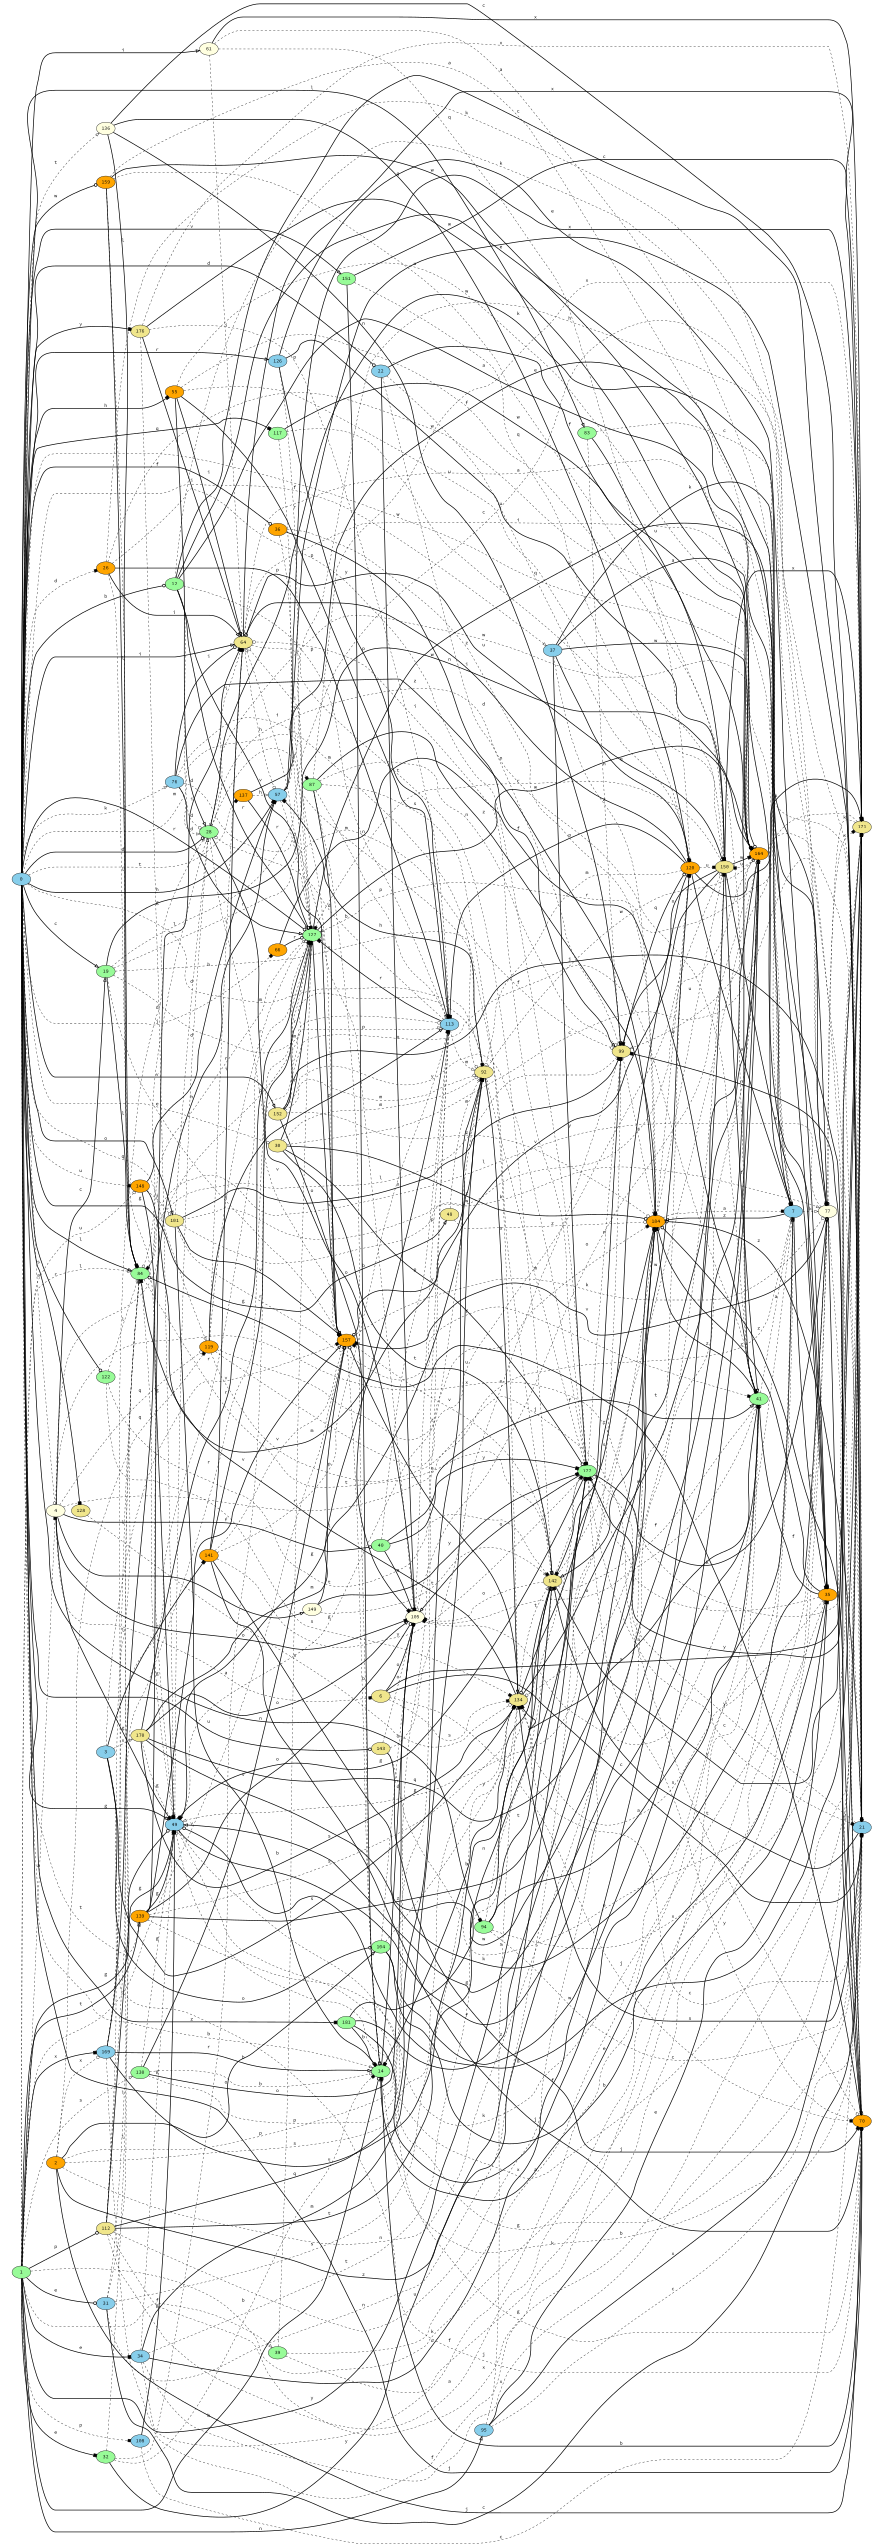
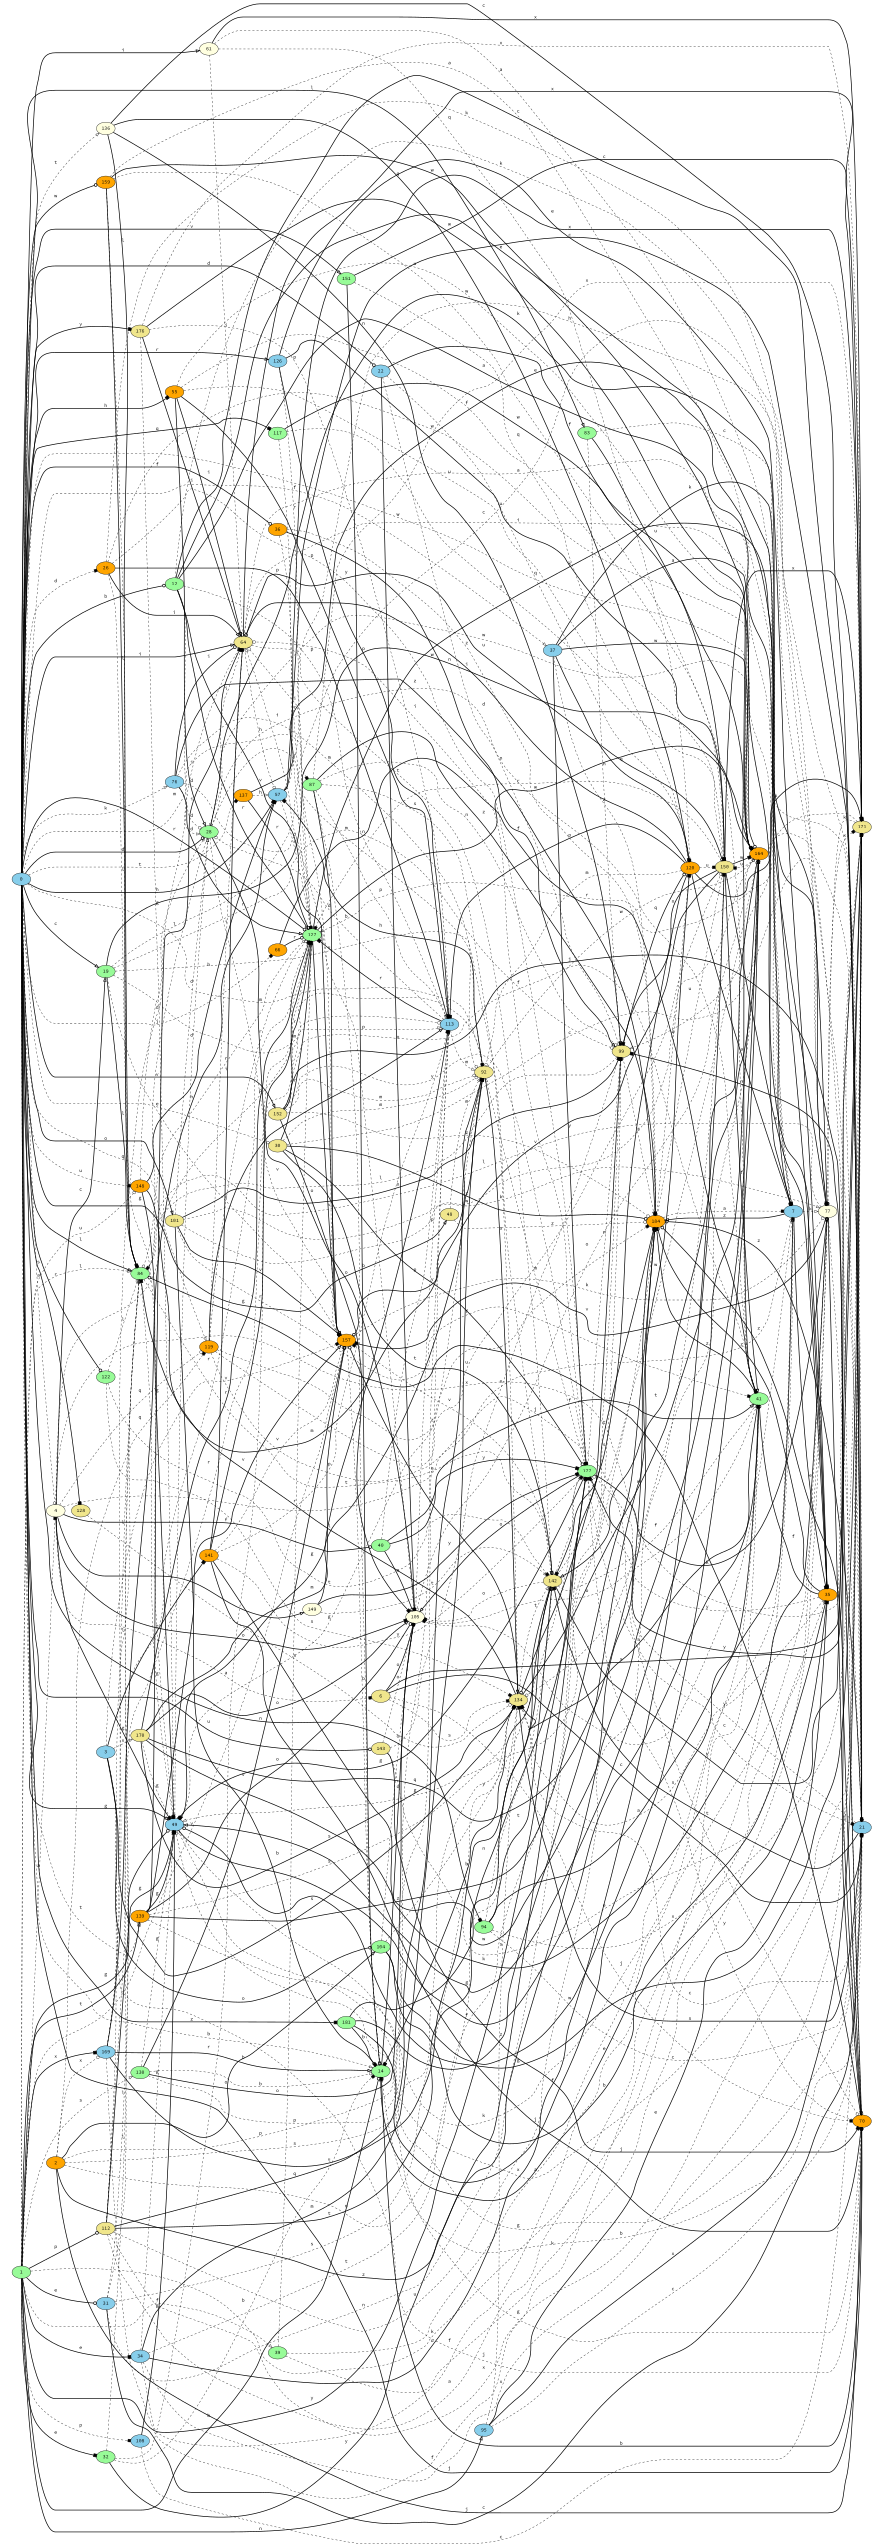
(159, 1201) -> (170, 897)
(776, 1307) -> none
(501, 1349) -> (501, 1349)
(588, 1796) -> (497, 1969)
